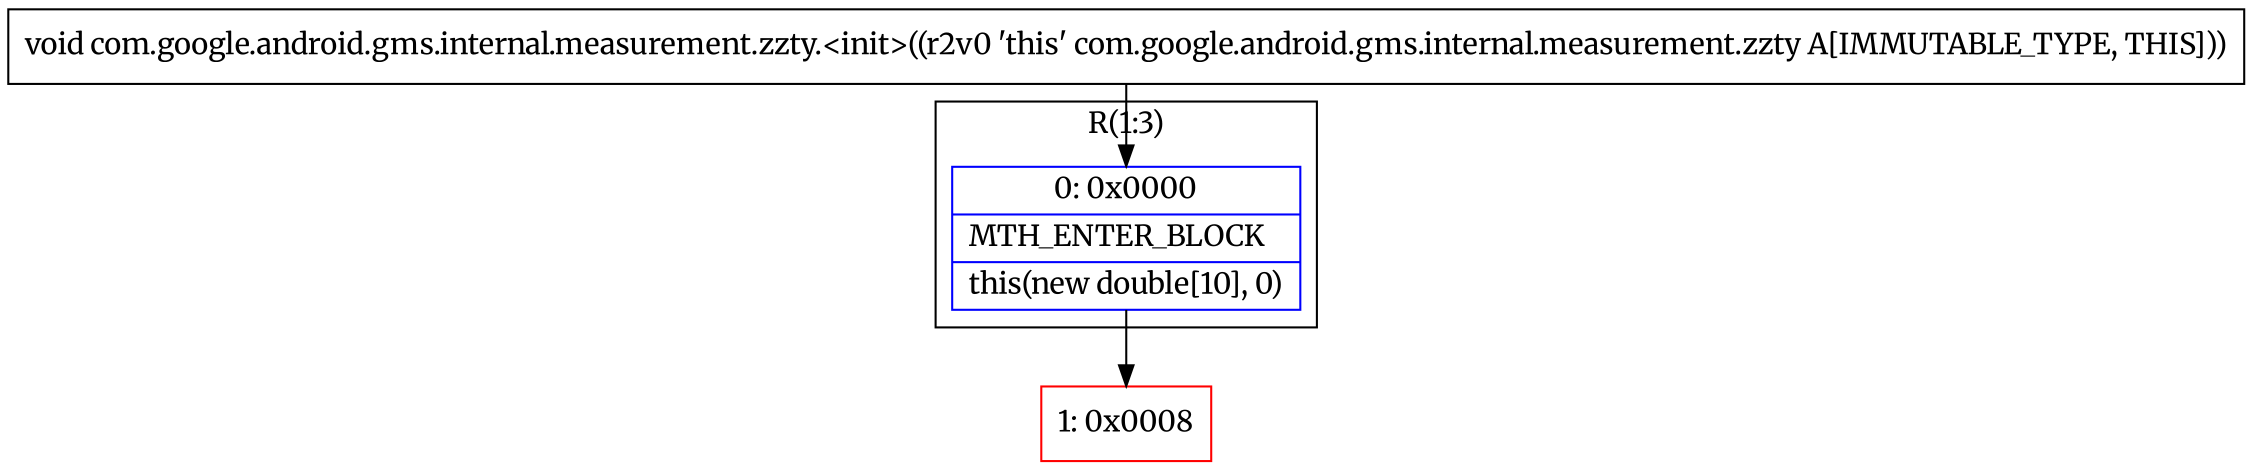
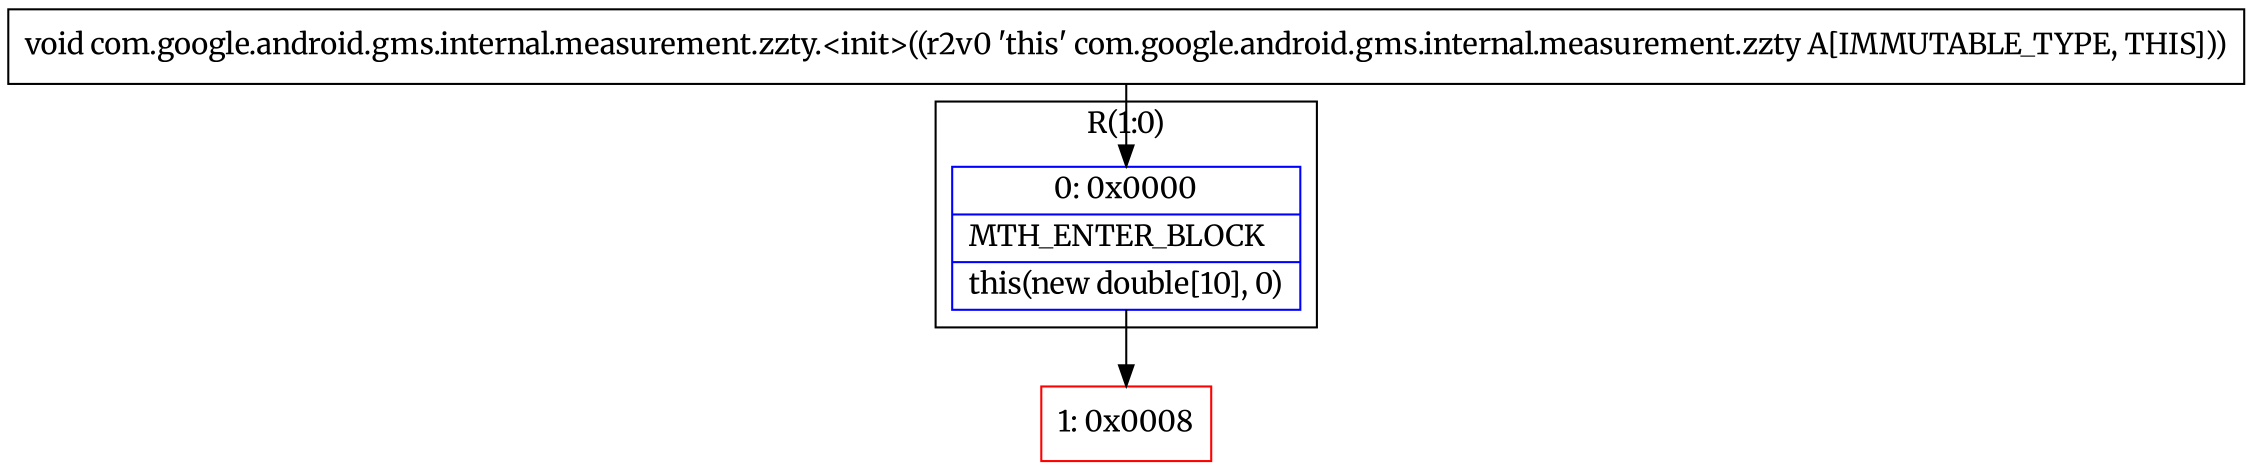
(1126, 125) -> (1126, 125)
